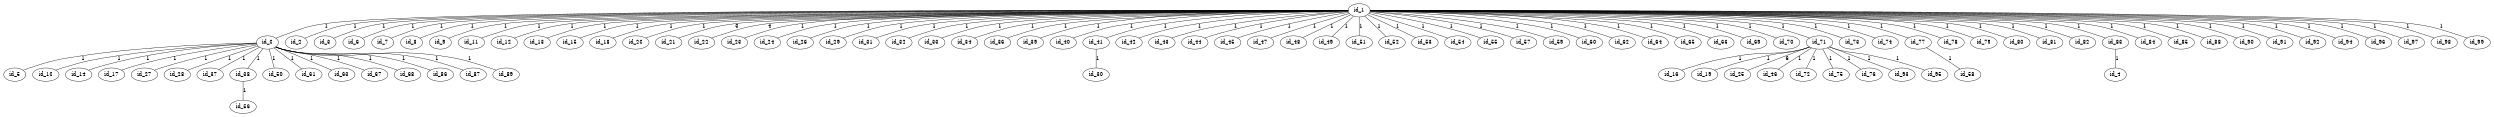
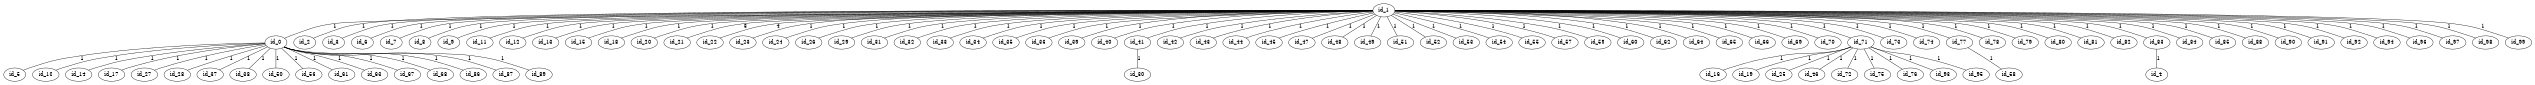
none -> (1006, 42)
(1787, 59) -> (1829, 59)
(243, 91) -> (292, 58)
